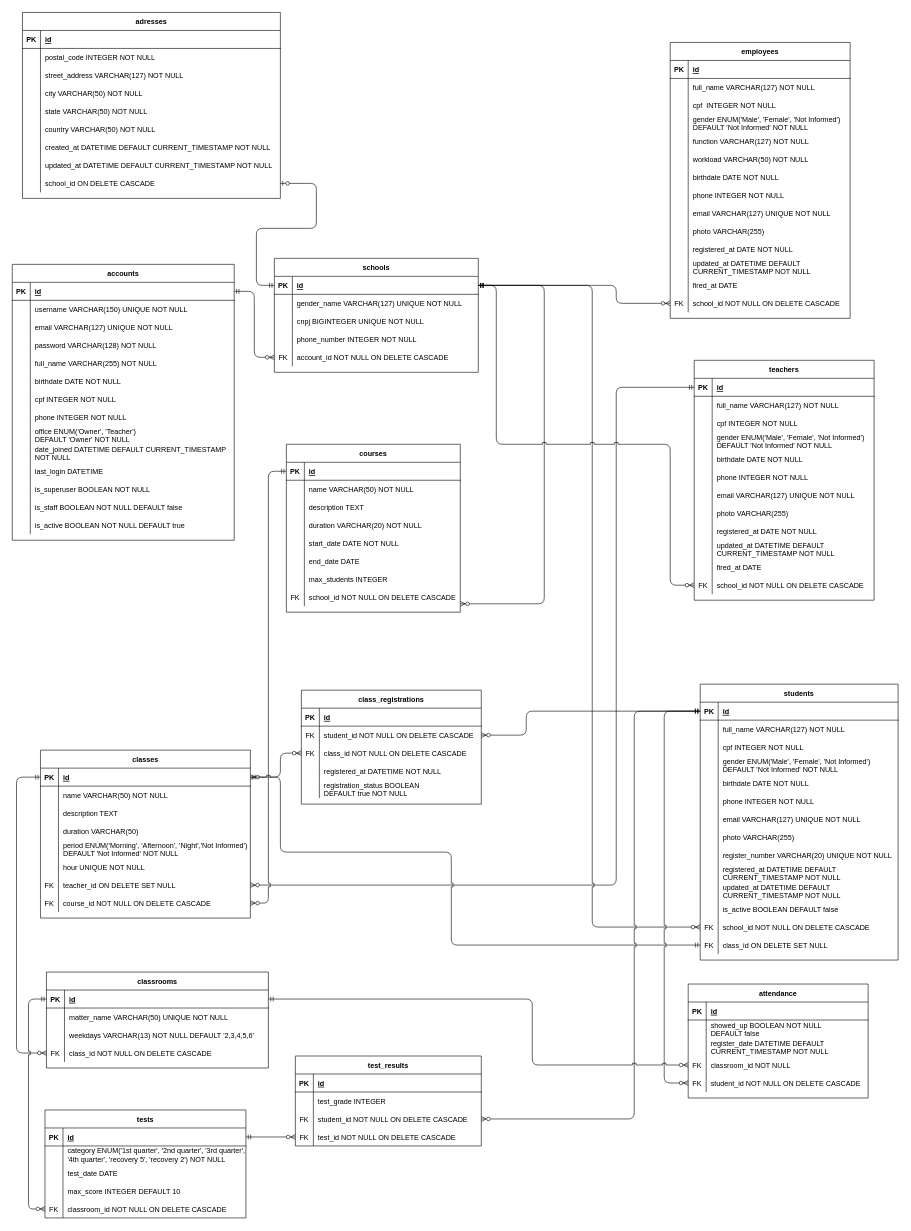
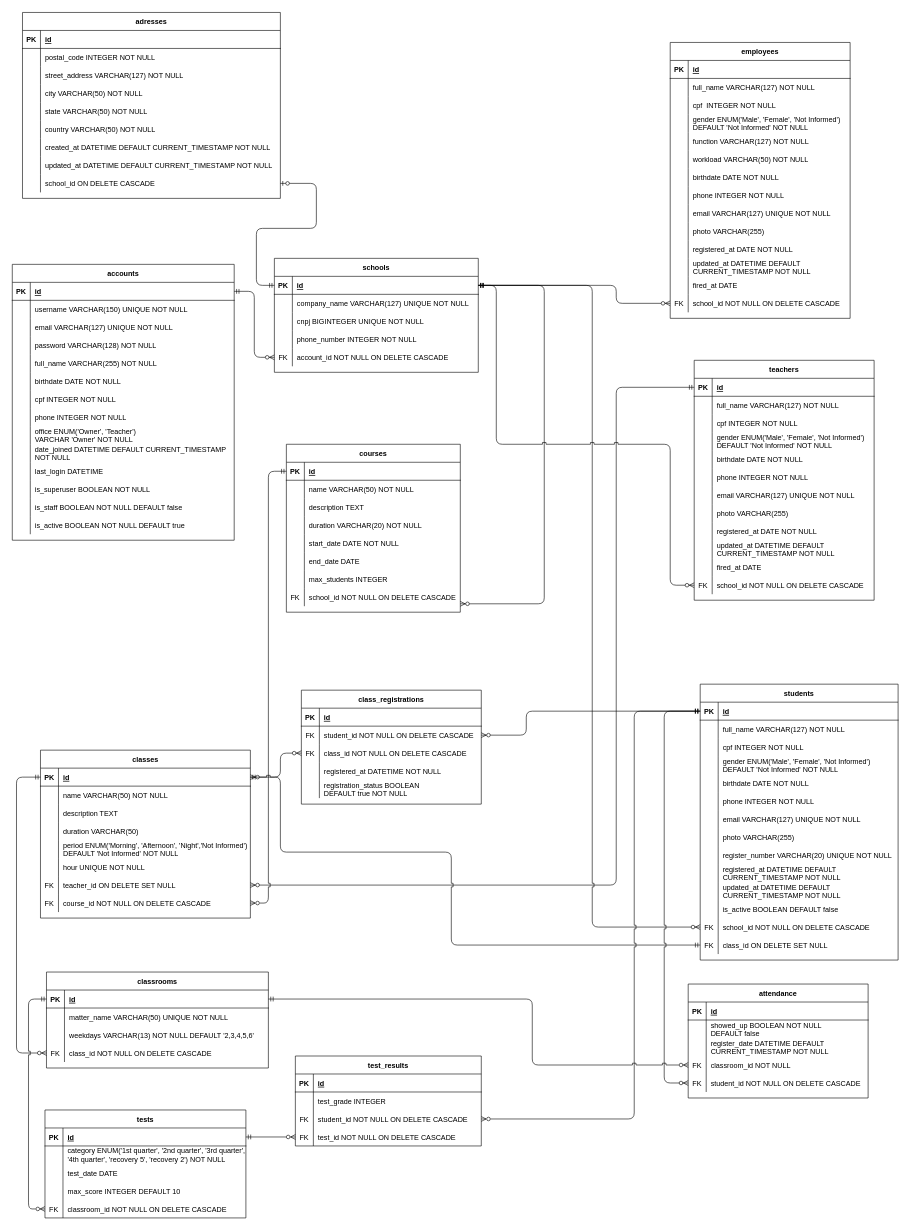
(374, 304) -> (376, 304)
(90, 431) -> (90, 431)
